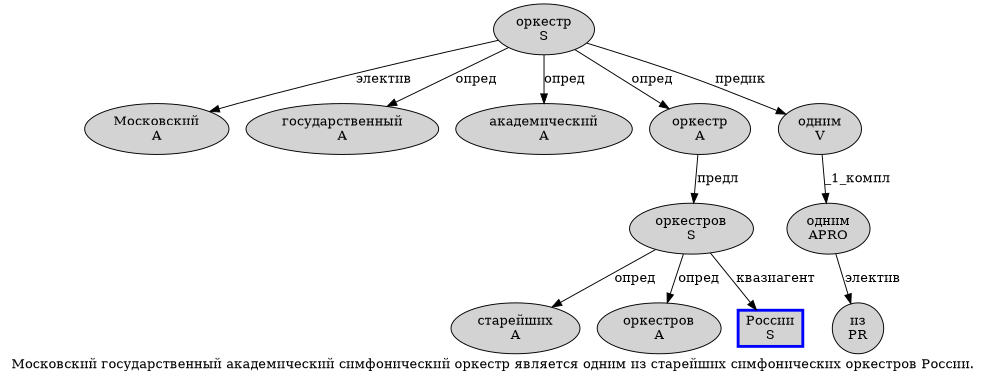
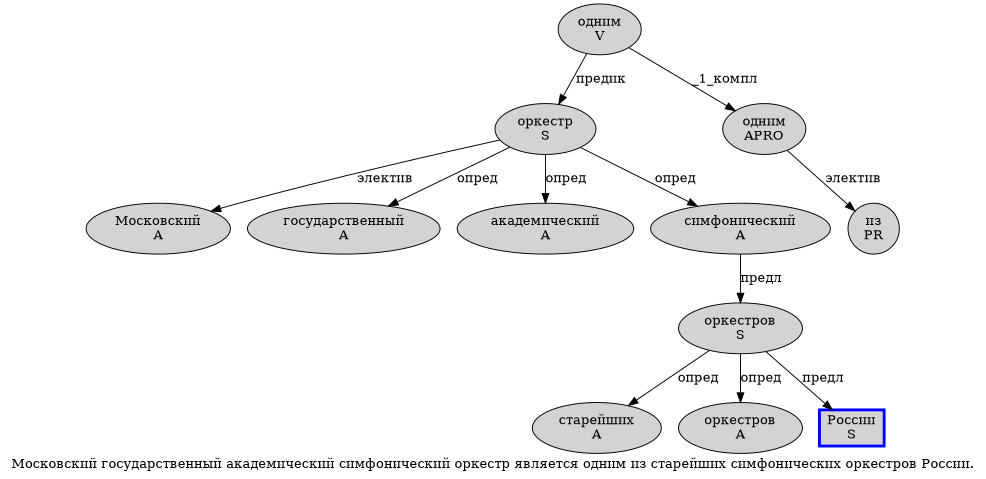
(683, 74) -> (575, 75)
(700, 129) -> (740, 229)
(776, 278) -> (823, 378)
